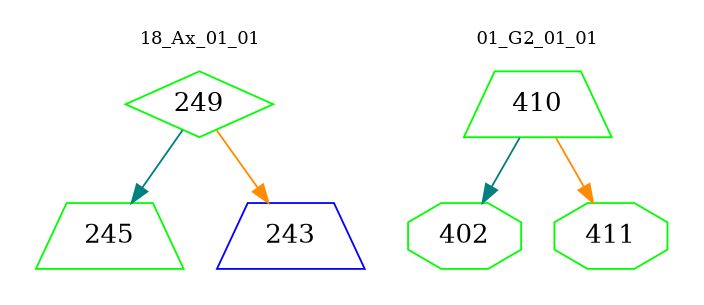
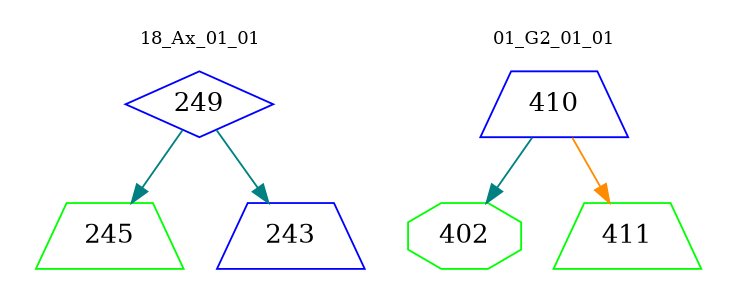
(199, 104) -> (199, 104)
(538, 104) -> (554, 104)
(237, 159) -> (237, 159)
(611, 236) -> (627, 236)
